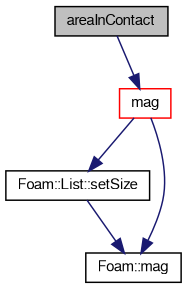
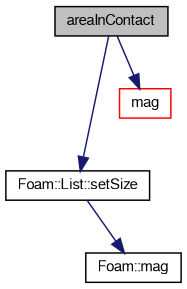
(116, 139) -> (96, 96)
(165, 180) -> none
